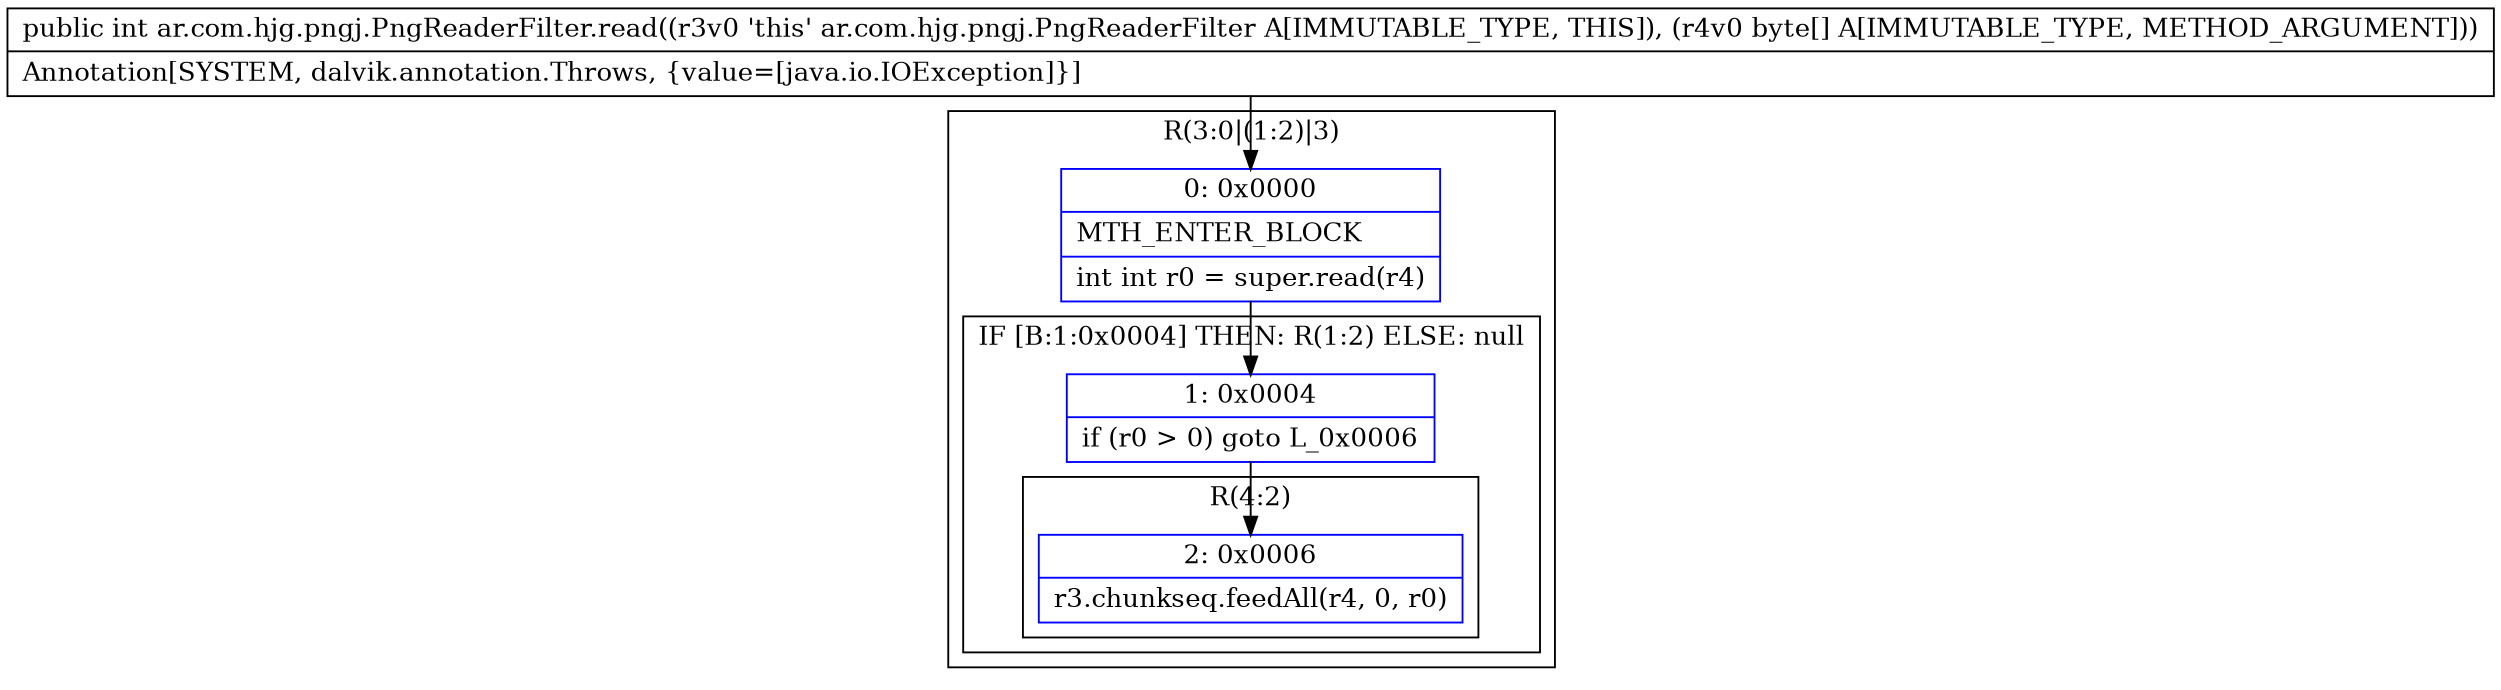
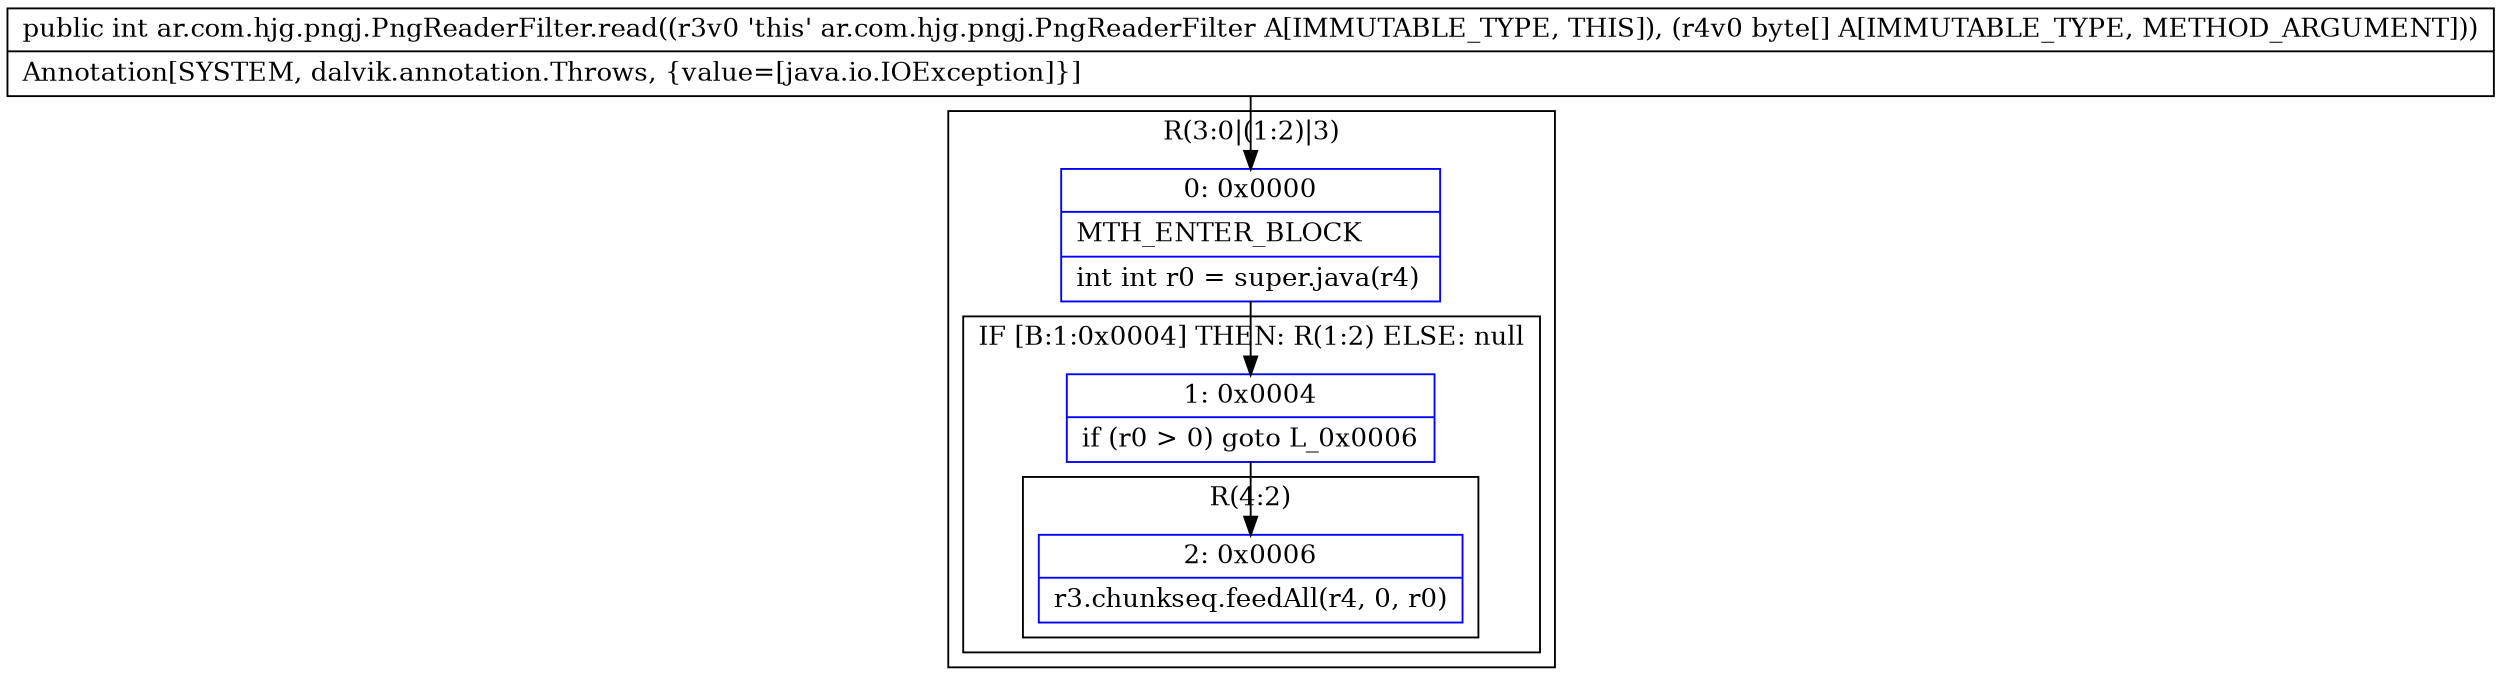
(1251, 278) -> (1248, 278)
